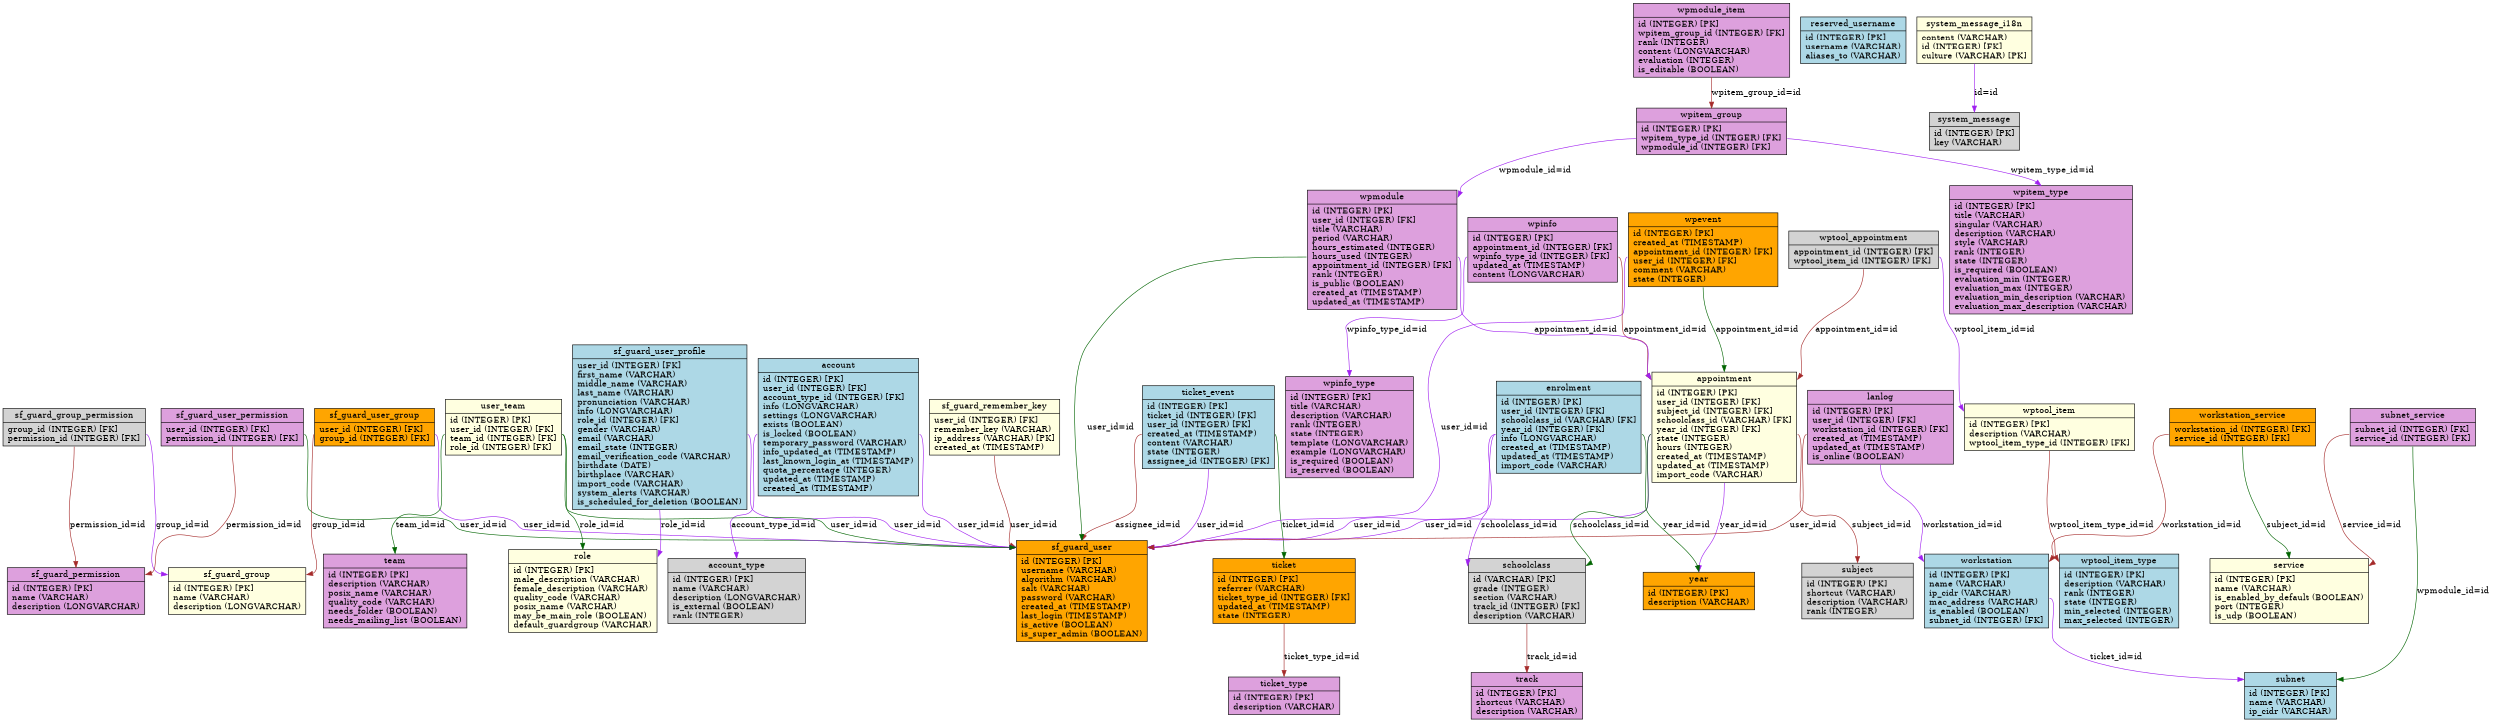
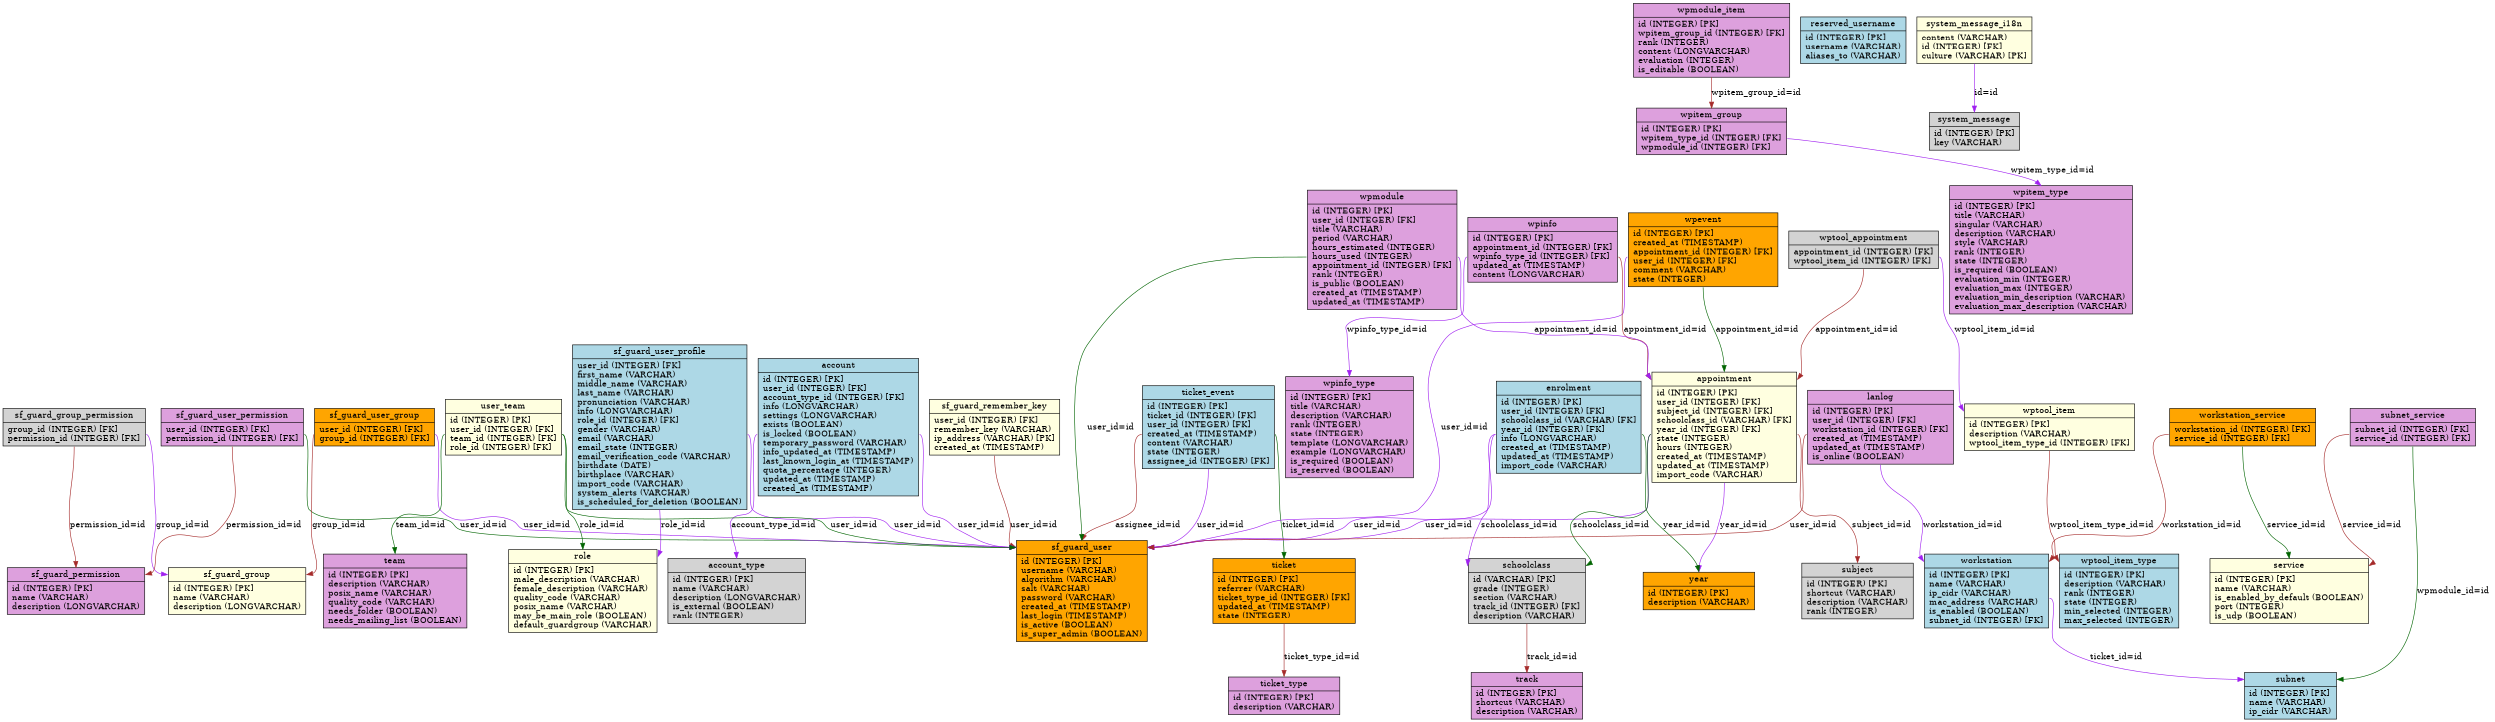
(1543, 153) -> none
(2298, 525) -> (2298, 525)
